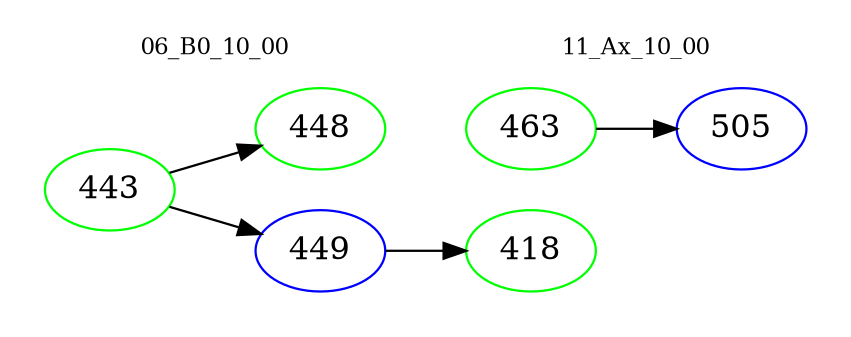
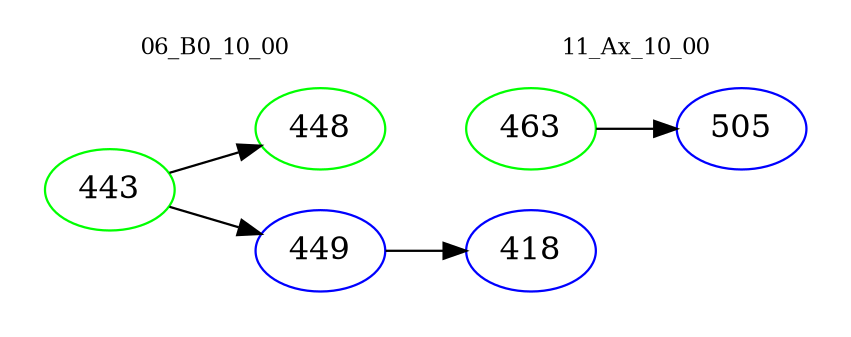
(531, 251) -> (531, 251)
